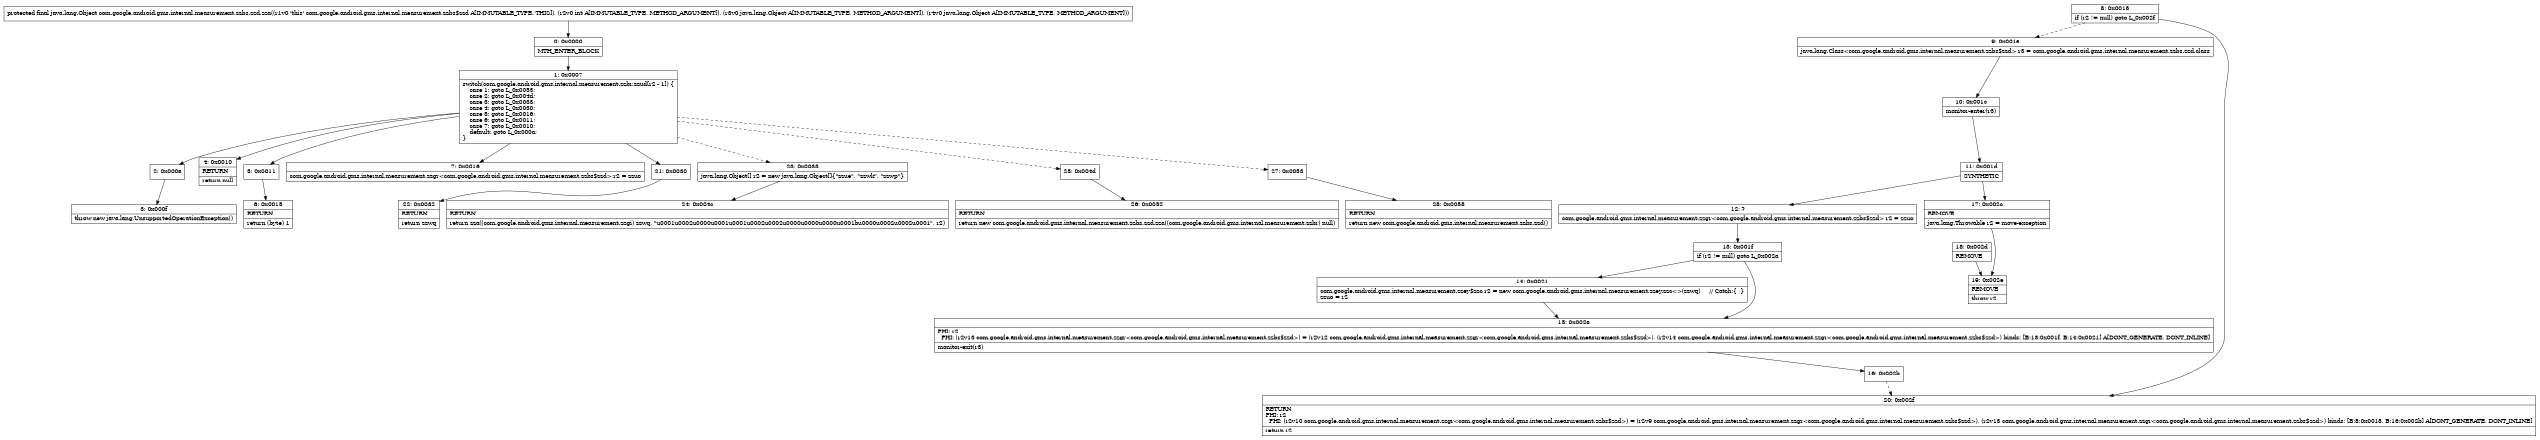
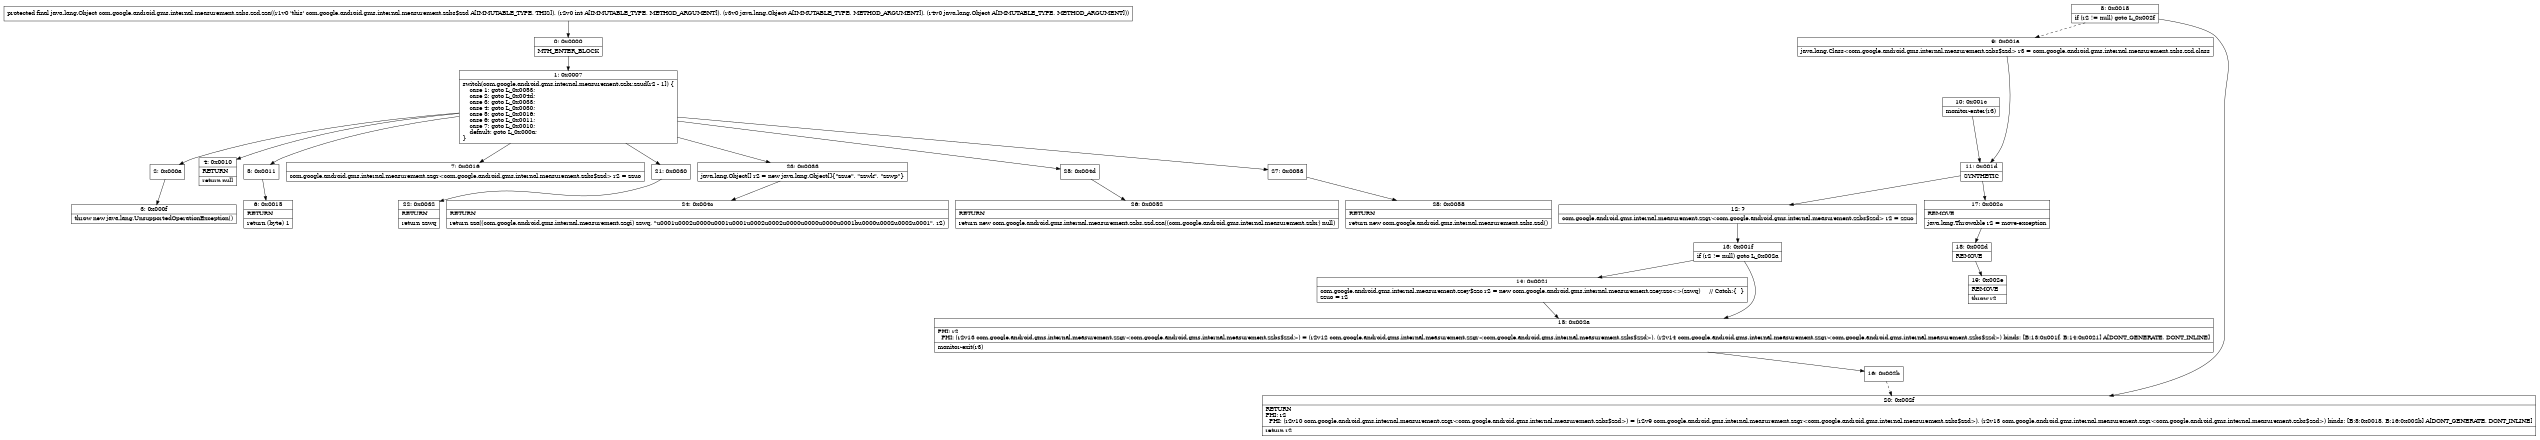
(1989, 75) -> (2009, 109)
(971, 143) -> (971, 143)
(867, 145) -> (867, 145)
(722, 149) -> (722, 149)
(1995, 250) -> (1979, 233)
